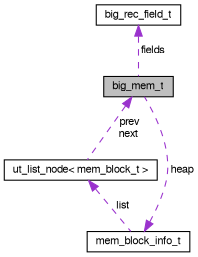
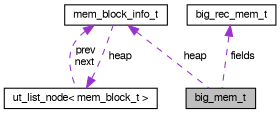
(138, 15) -> (232, 15)
(106, 133) -> (70, 58)
(122, 206) -> (119, 57)
